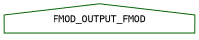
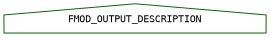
(99, 20) -> (135, 20)
